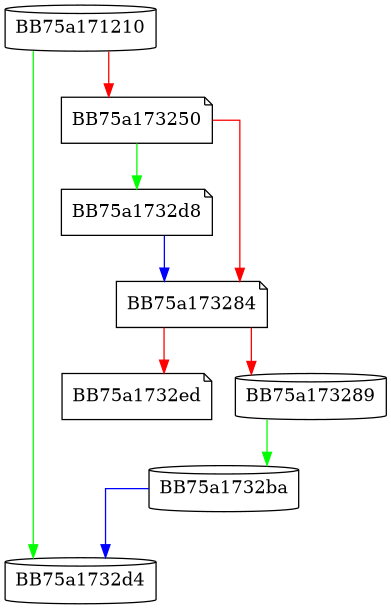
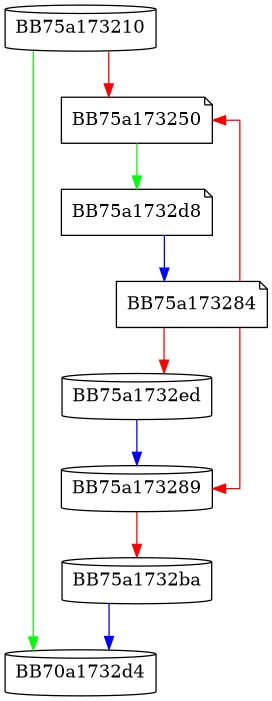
(81, 28) -> (81, 28)
(240, 181) -> (240, 194)
(137, 397) -> (137, 397)
none -> (137, 436)
(267, 436) -> (137, 528)
(81, 581) -> (81, 673)
